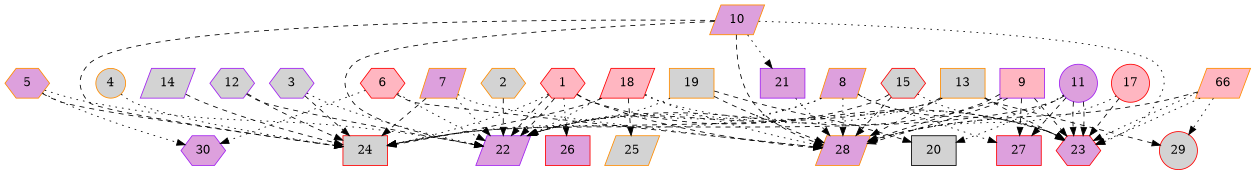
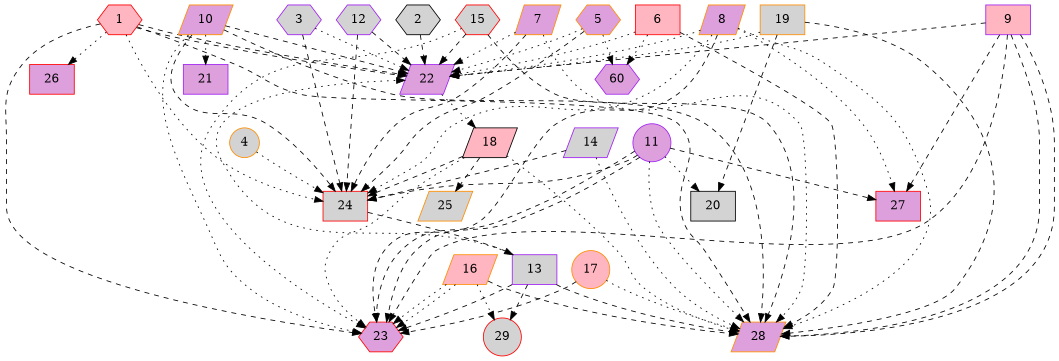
(383, 83) -> (658, 20)
(503, 83) -> (418, 20)
(627, 83) -> (490, 143)
(963, 83) -> (535, 270)
(1130, 83) -> (591, 270)
(1223, 83) -> (470, 270)
(806, 109) -> (648, 255)
(572, 113) -> (460, 113)
(670, 125) -> (427, 227)
(203, 151) -> (617, 79)
